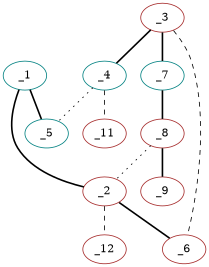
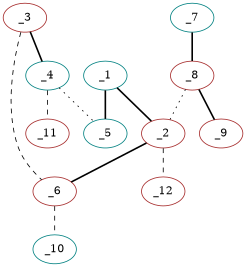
(162, 47) -> none
none -> (55, 249)
